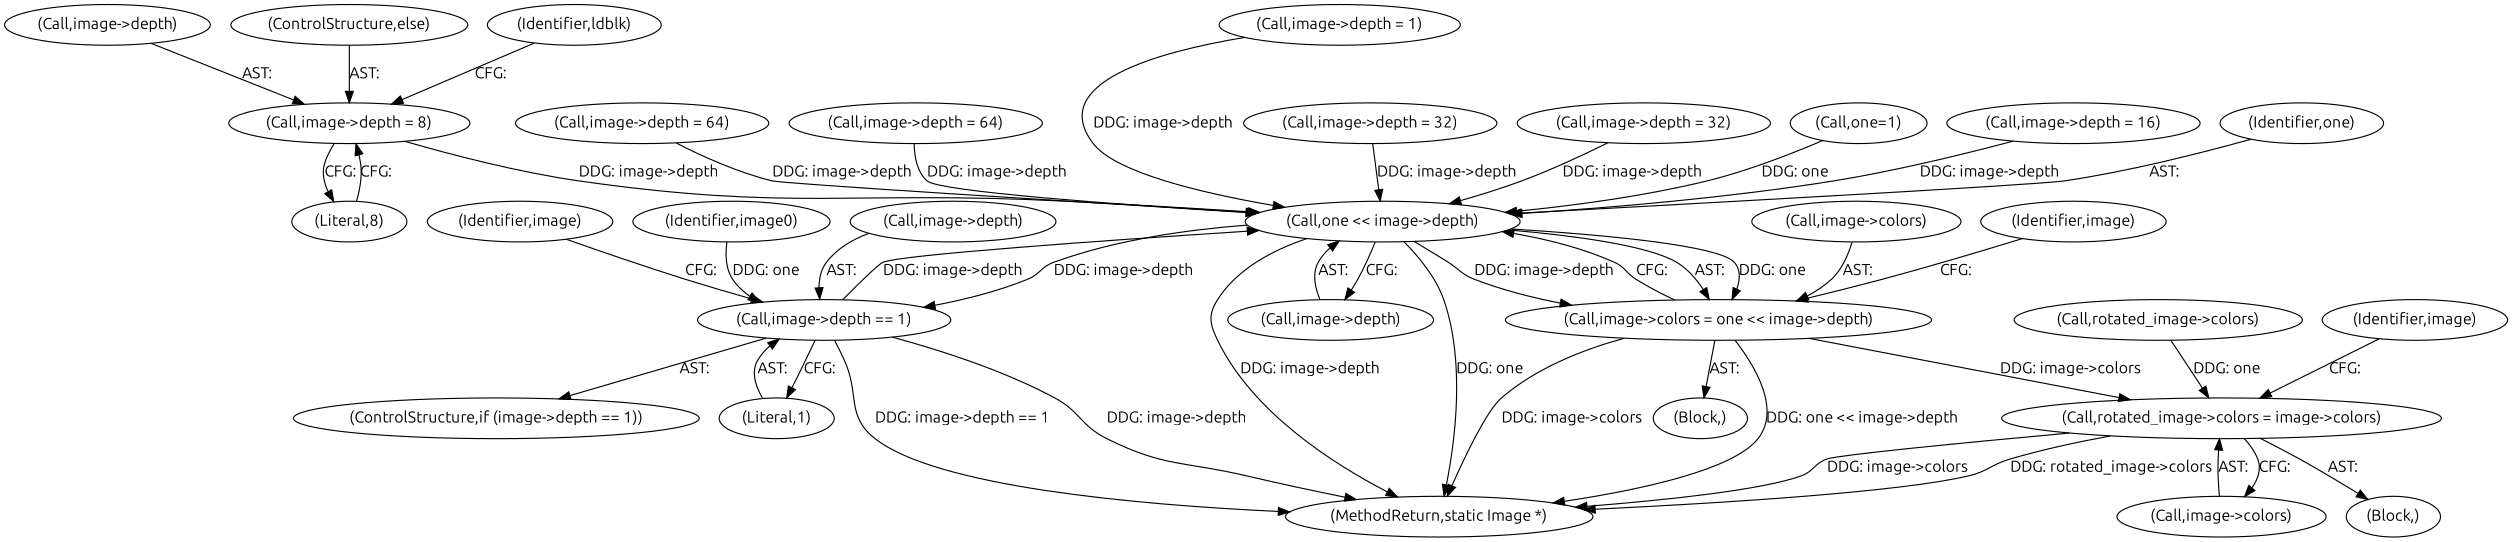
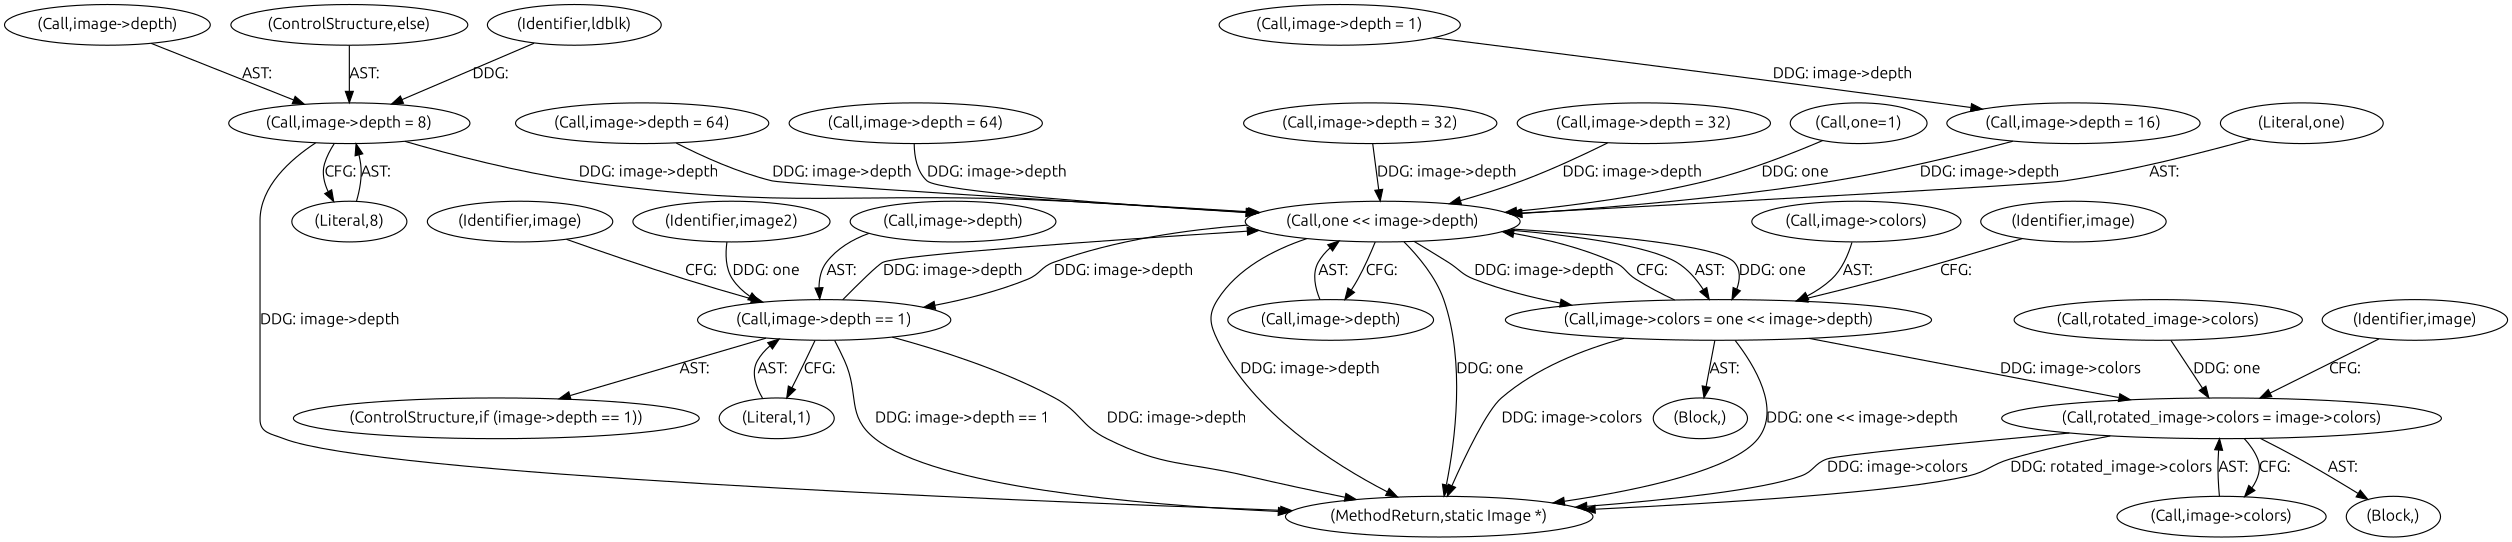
(493, 74) -> (493, 74)
(2302, 123) -> (2302, 123)
(1087, 131) -> (1702, 72)
(378, 172) -> (378, 172)
(731, 222) -> (731, 222)
none -> (615, 478)
